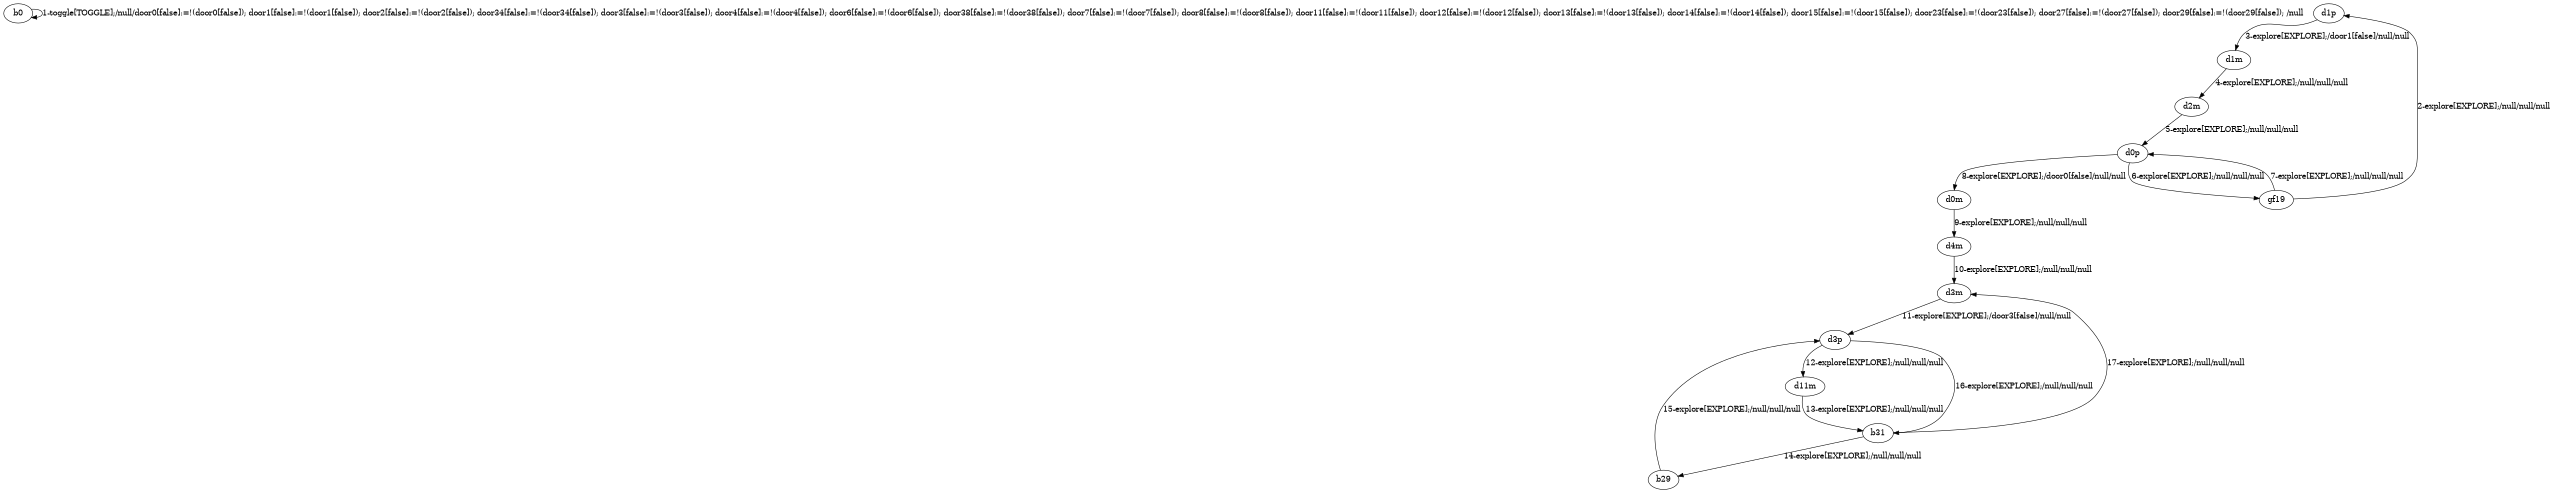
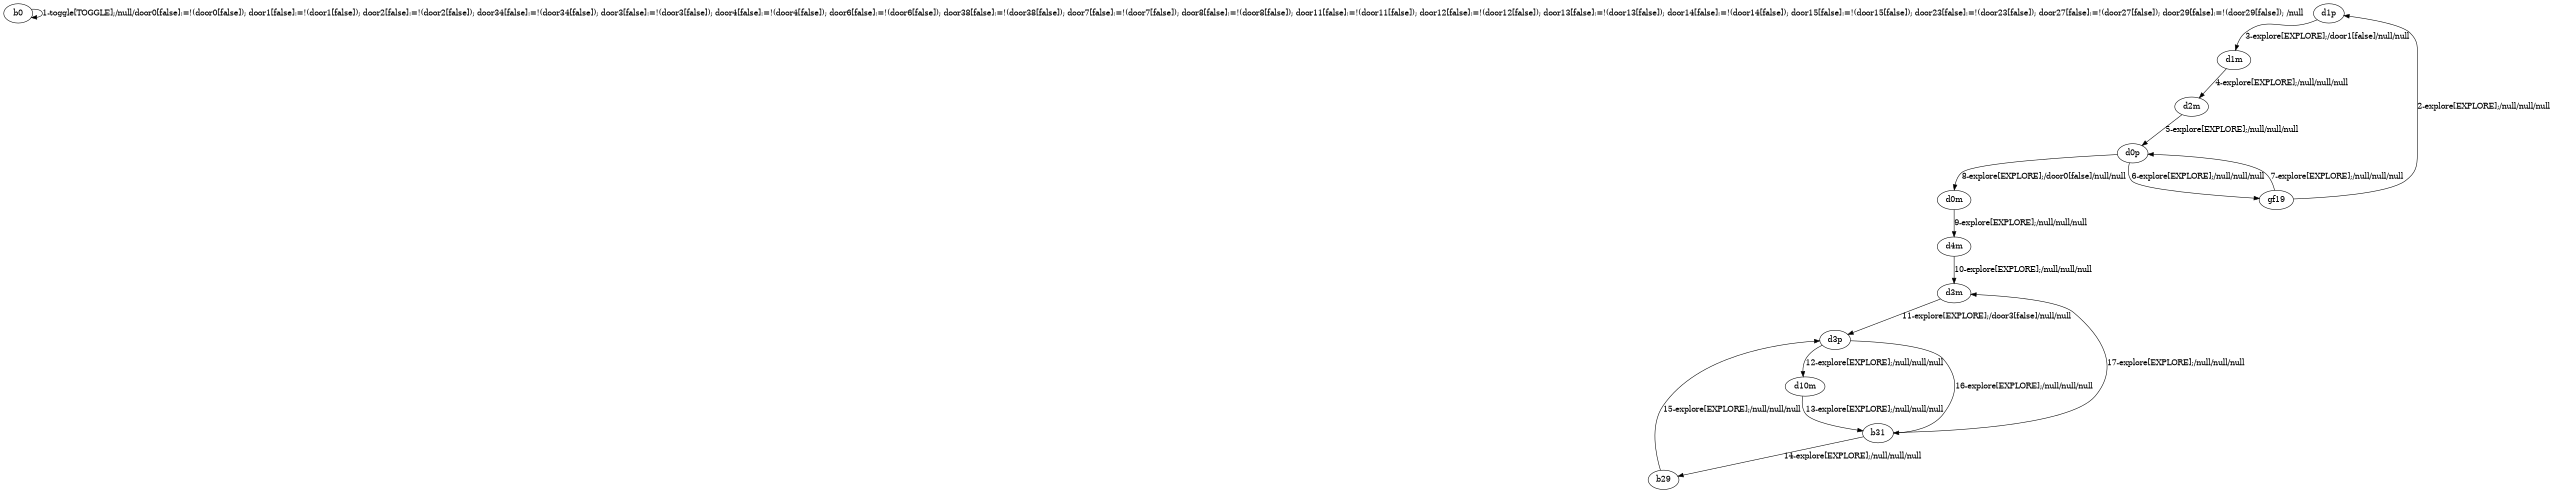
(1805, 387) -> (1805, 387)
